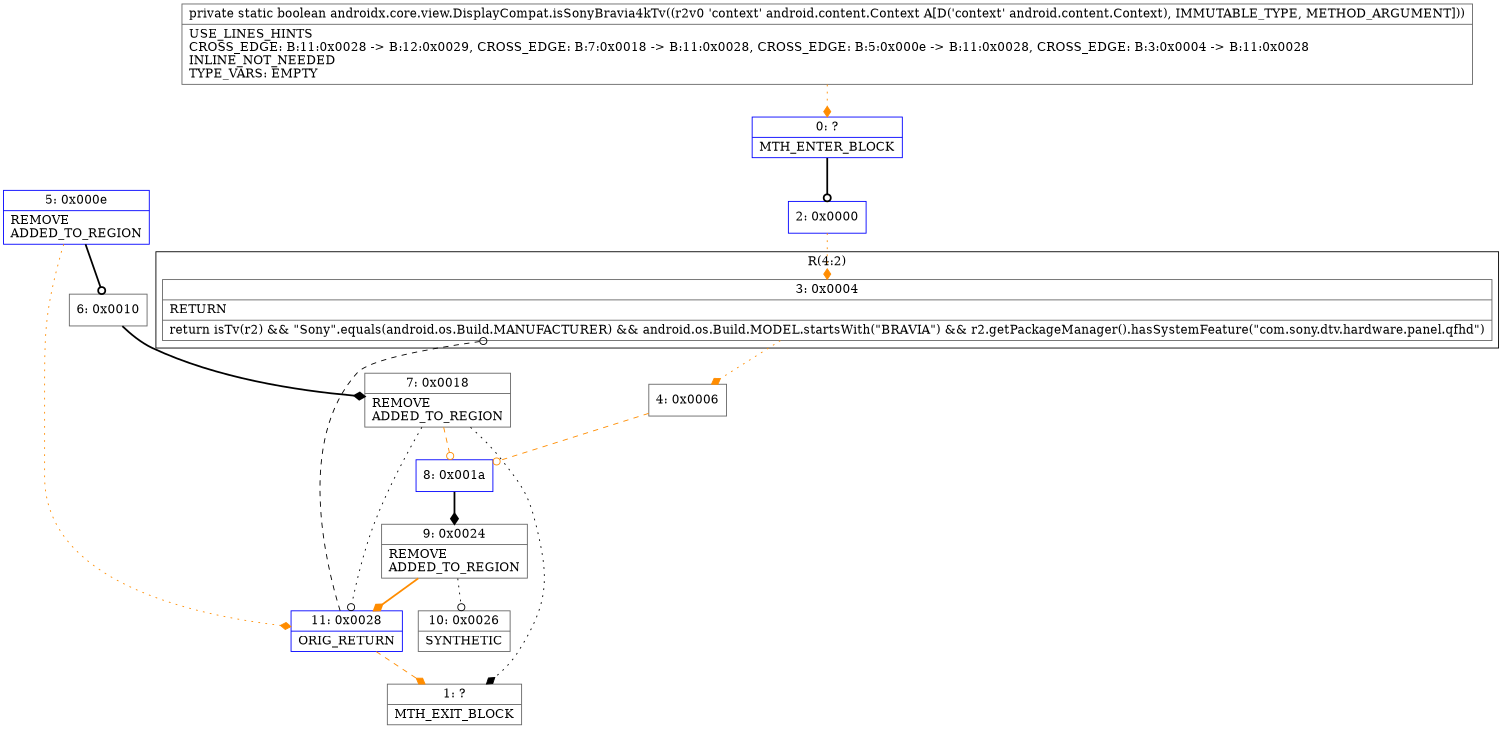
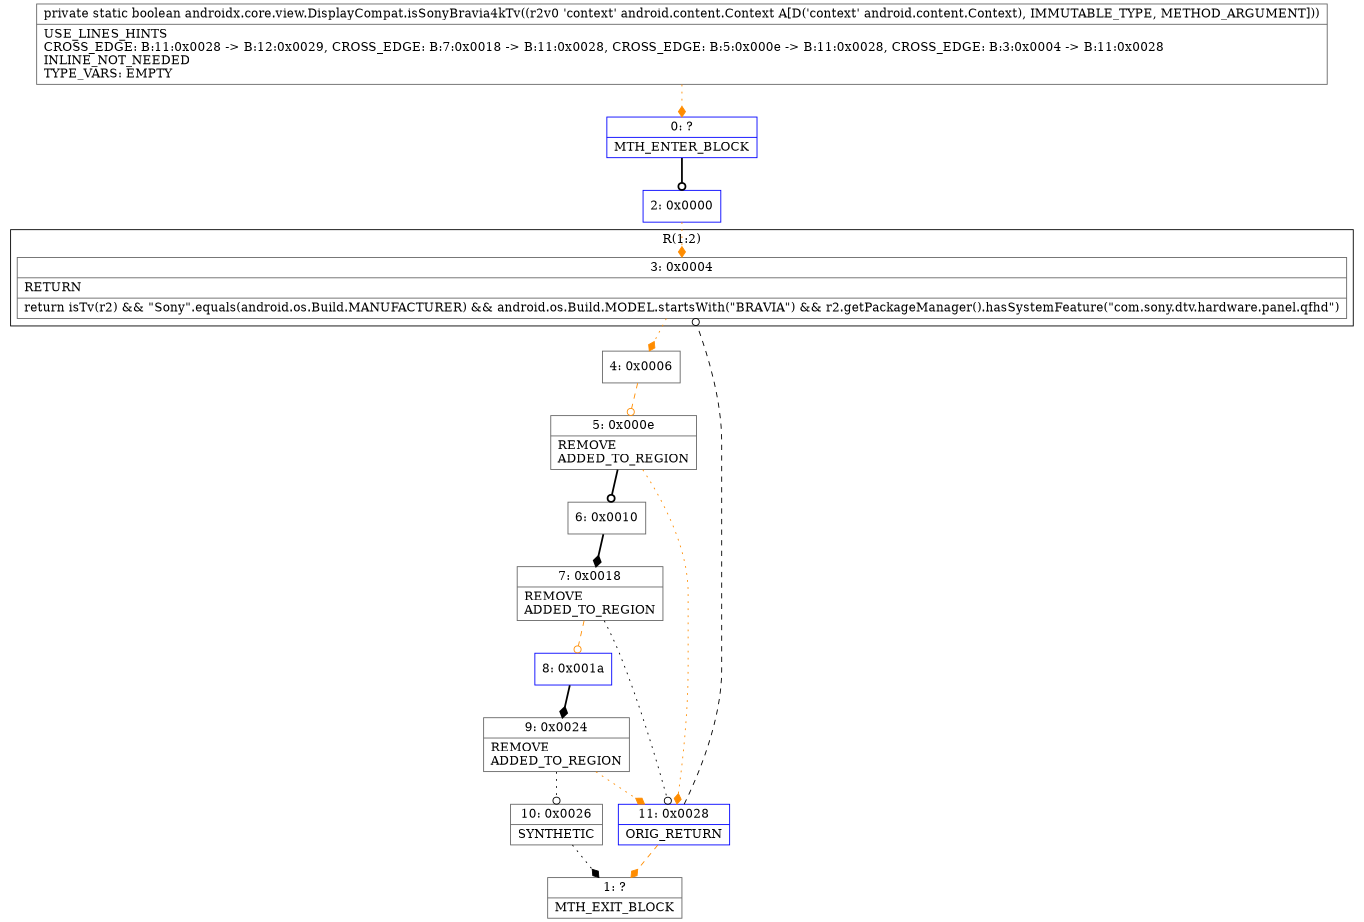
(76, 217) -> (624, 443)
(827, 262) -> (682, 240)
(574, 437) -> (635, 396)
(541, 549) -> (582, 857)
(400, 591) -> (616, 785)
